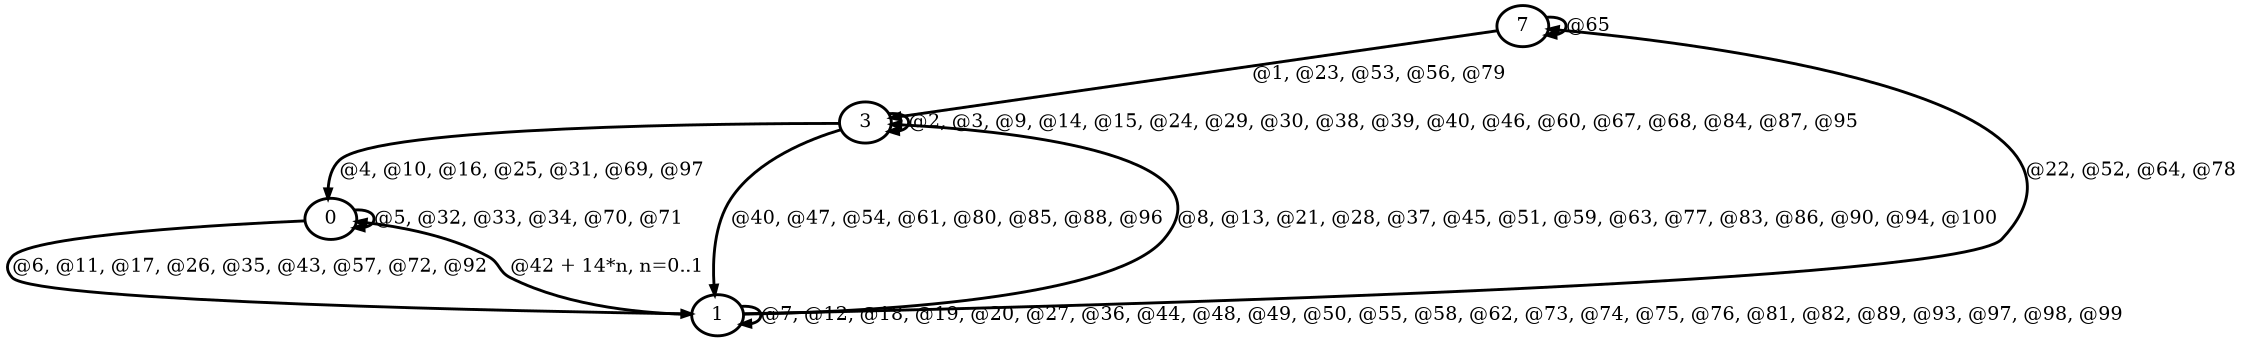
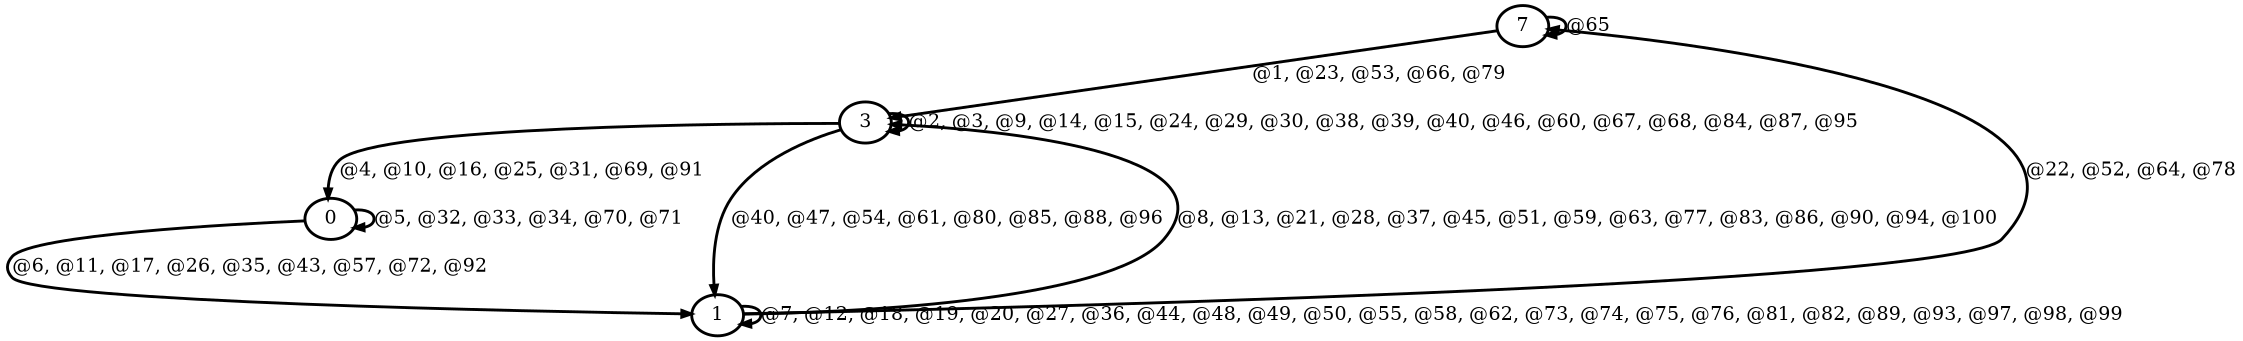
(1379, 74) -> (1379, 74)
(522, 171) -> (522, 171)
(523, 283) -> none
